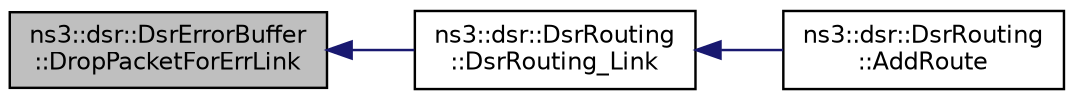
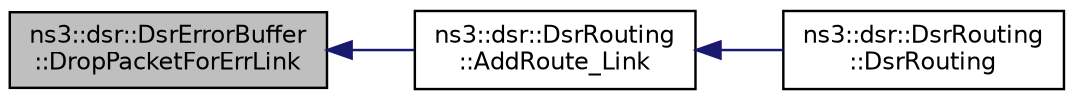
(555, 50) -> (555, 50)
(924, 50) -> (924, 50)
